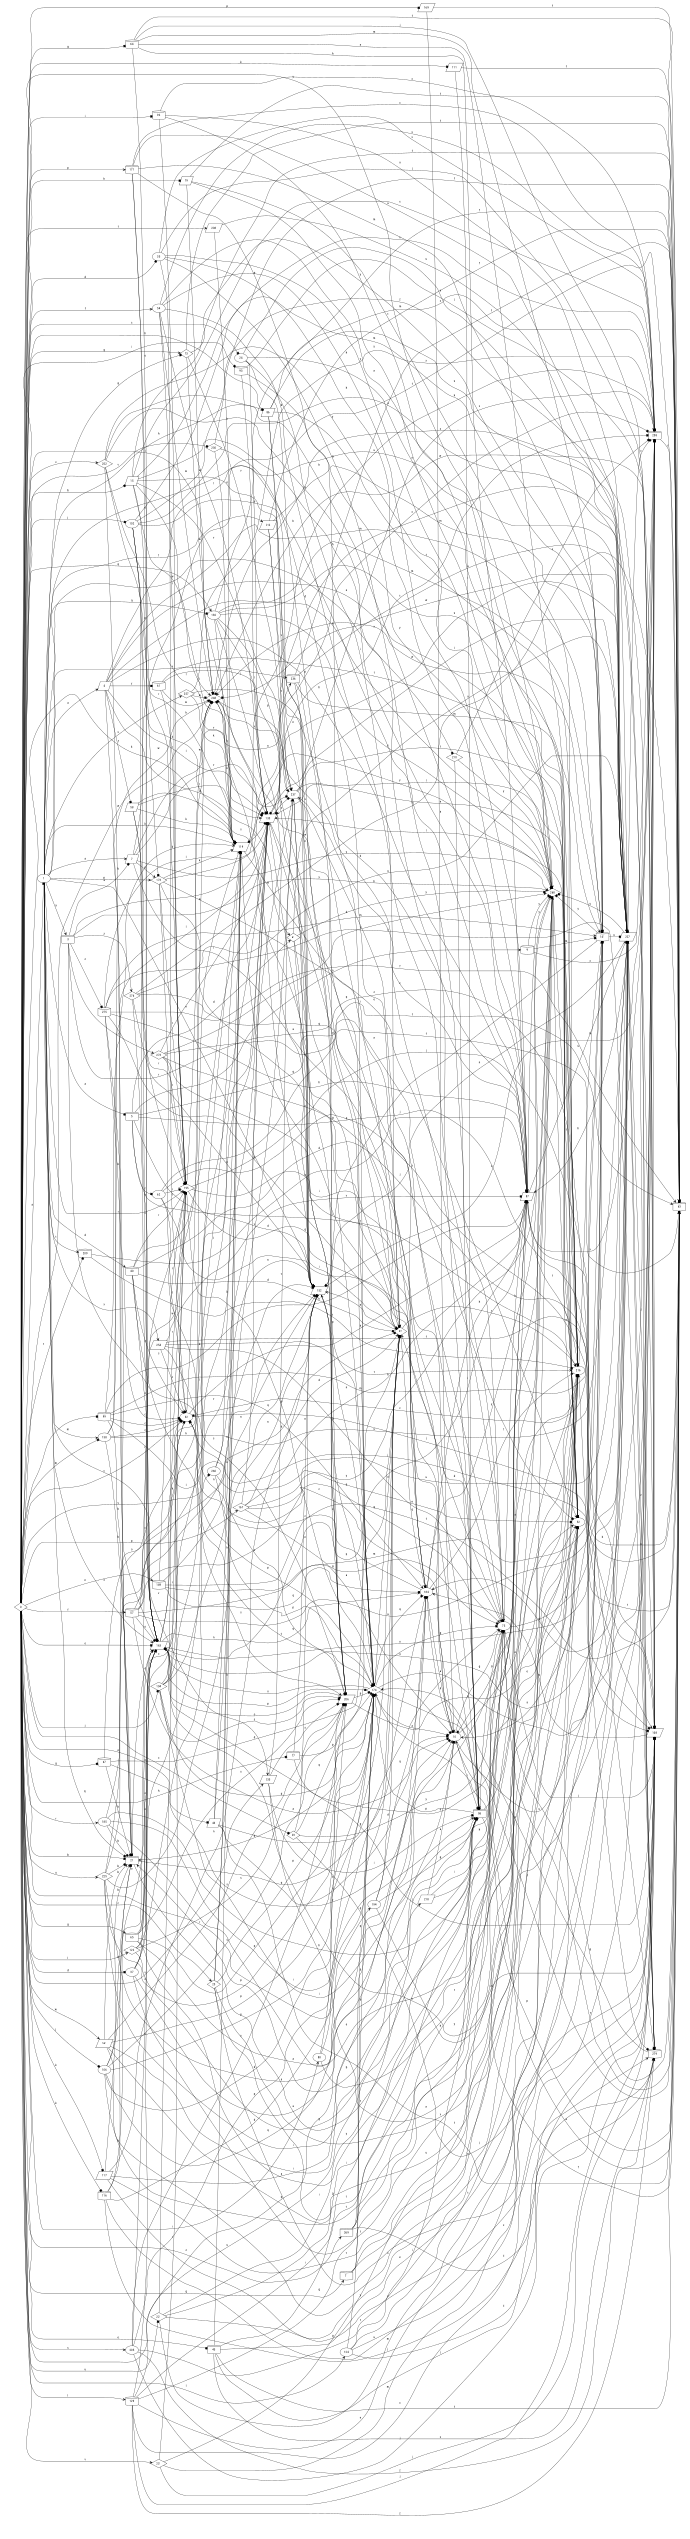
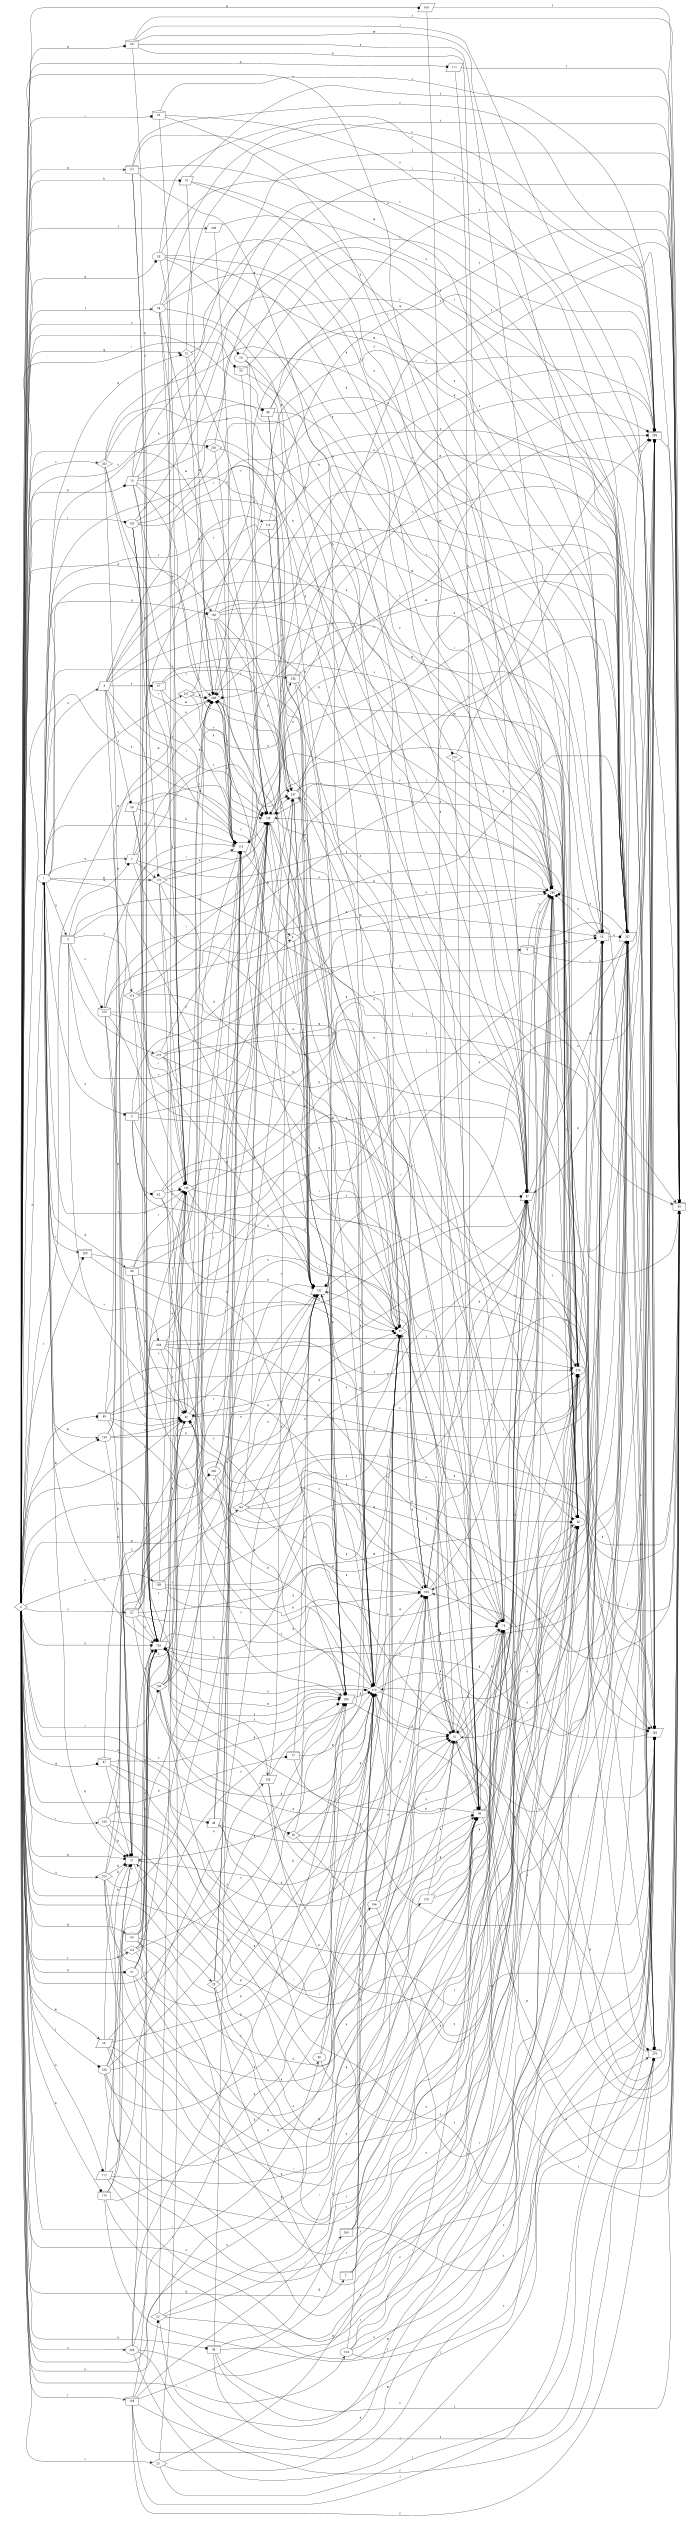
none -> (552, 1722)
(326, 1771) -> (376, 1725)
